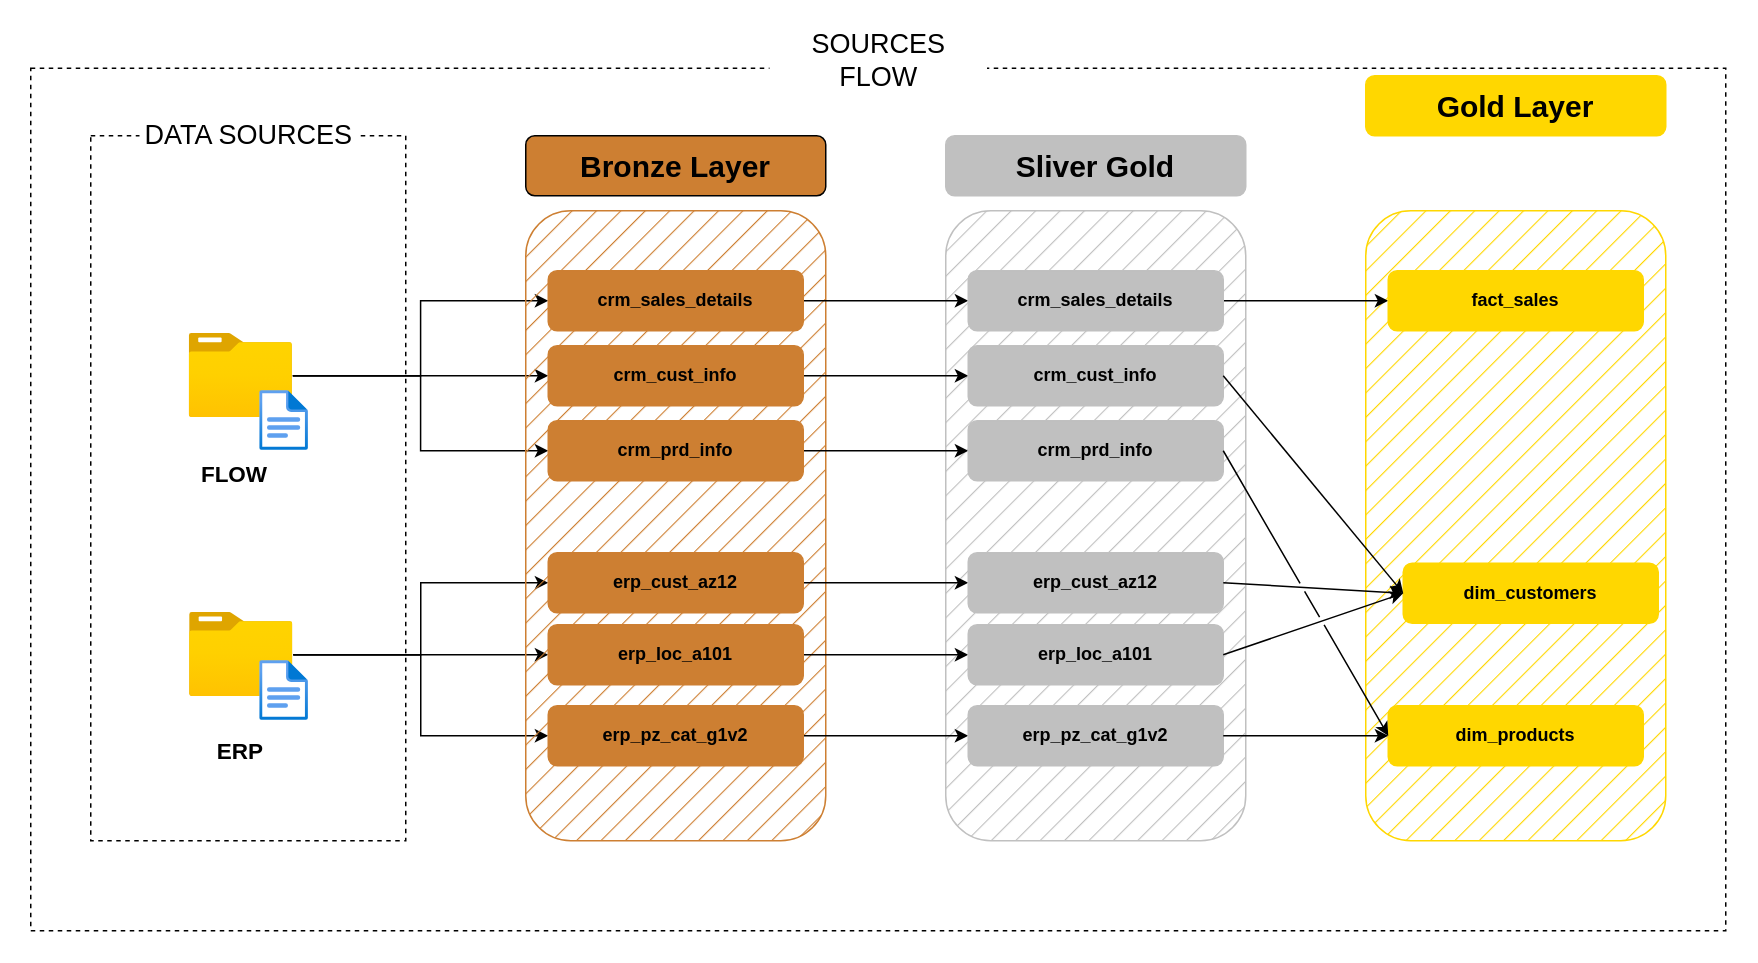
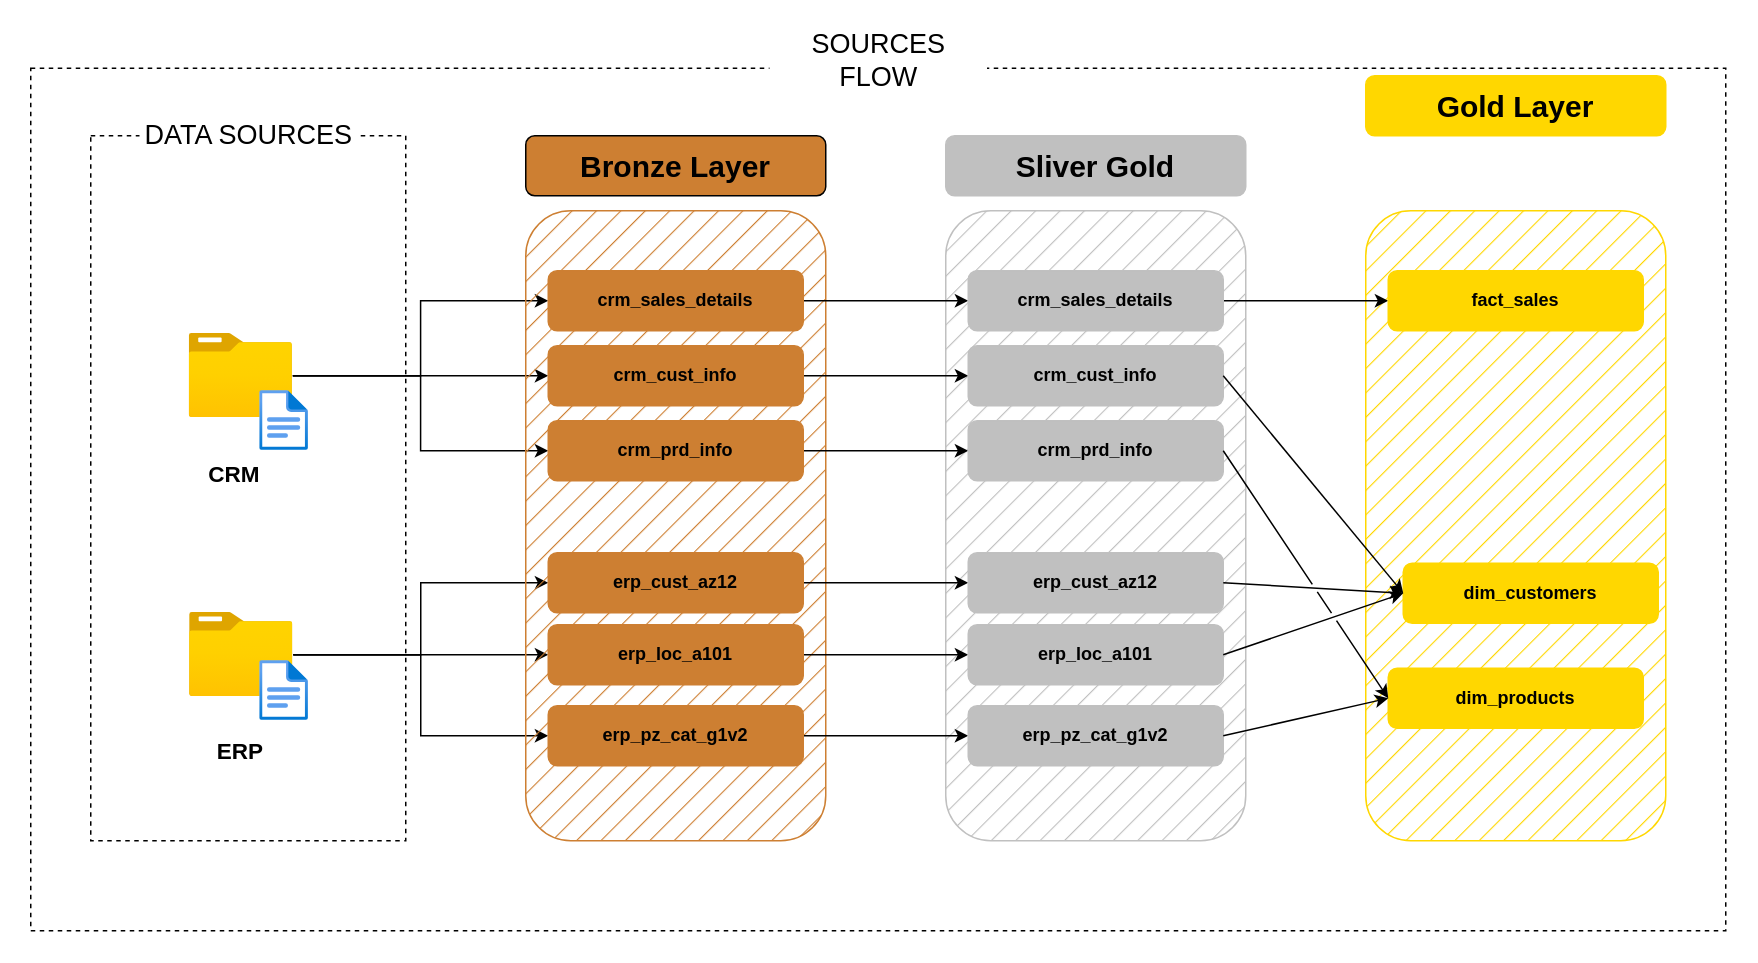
(235, 473) -> (235, 473)
(1516, 736) -> (1516, 698)
